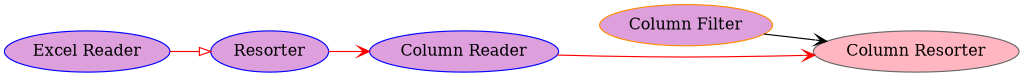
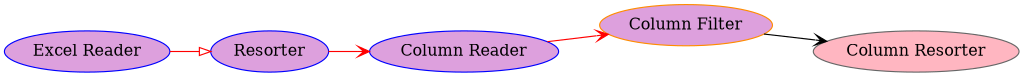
(680, 57) -> (572, 39)
